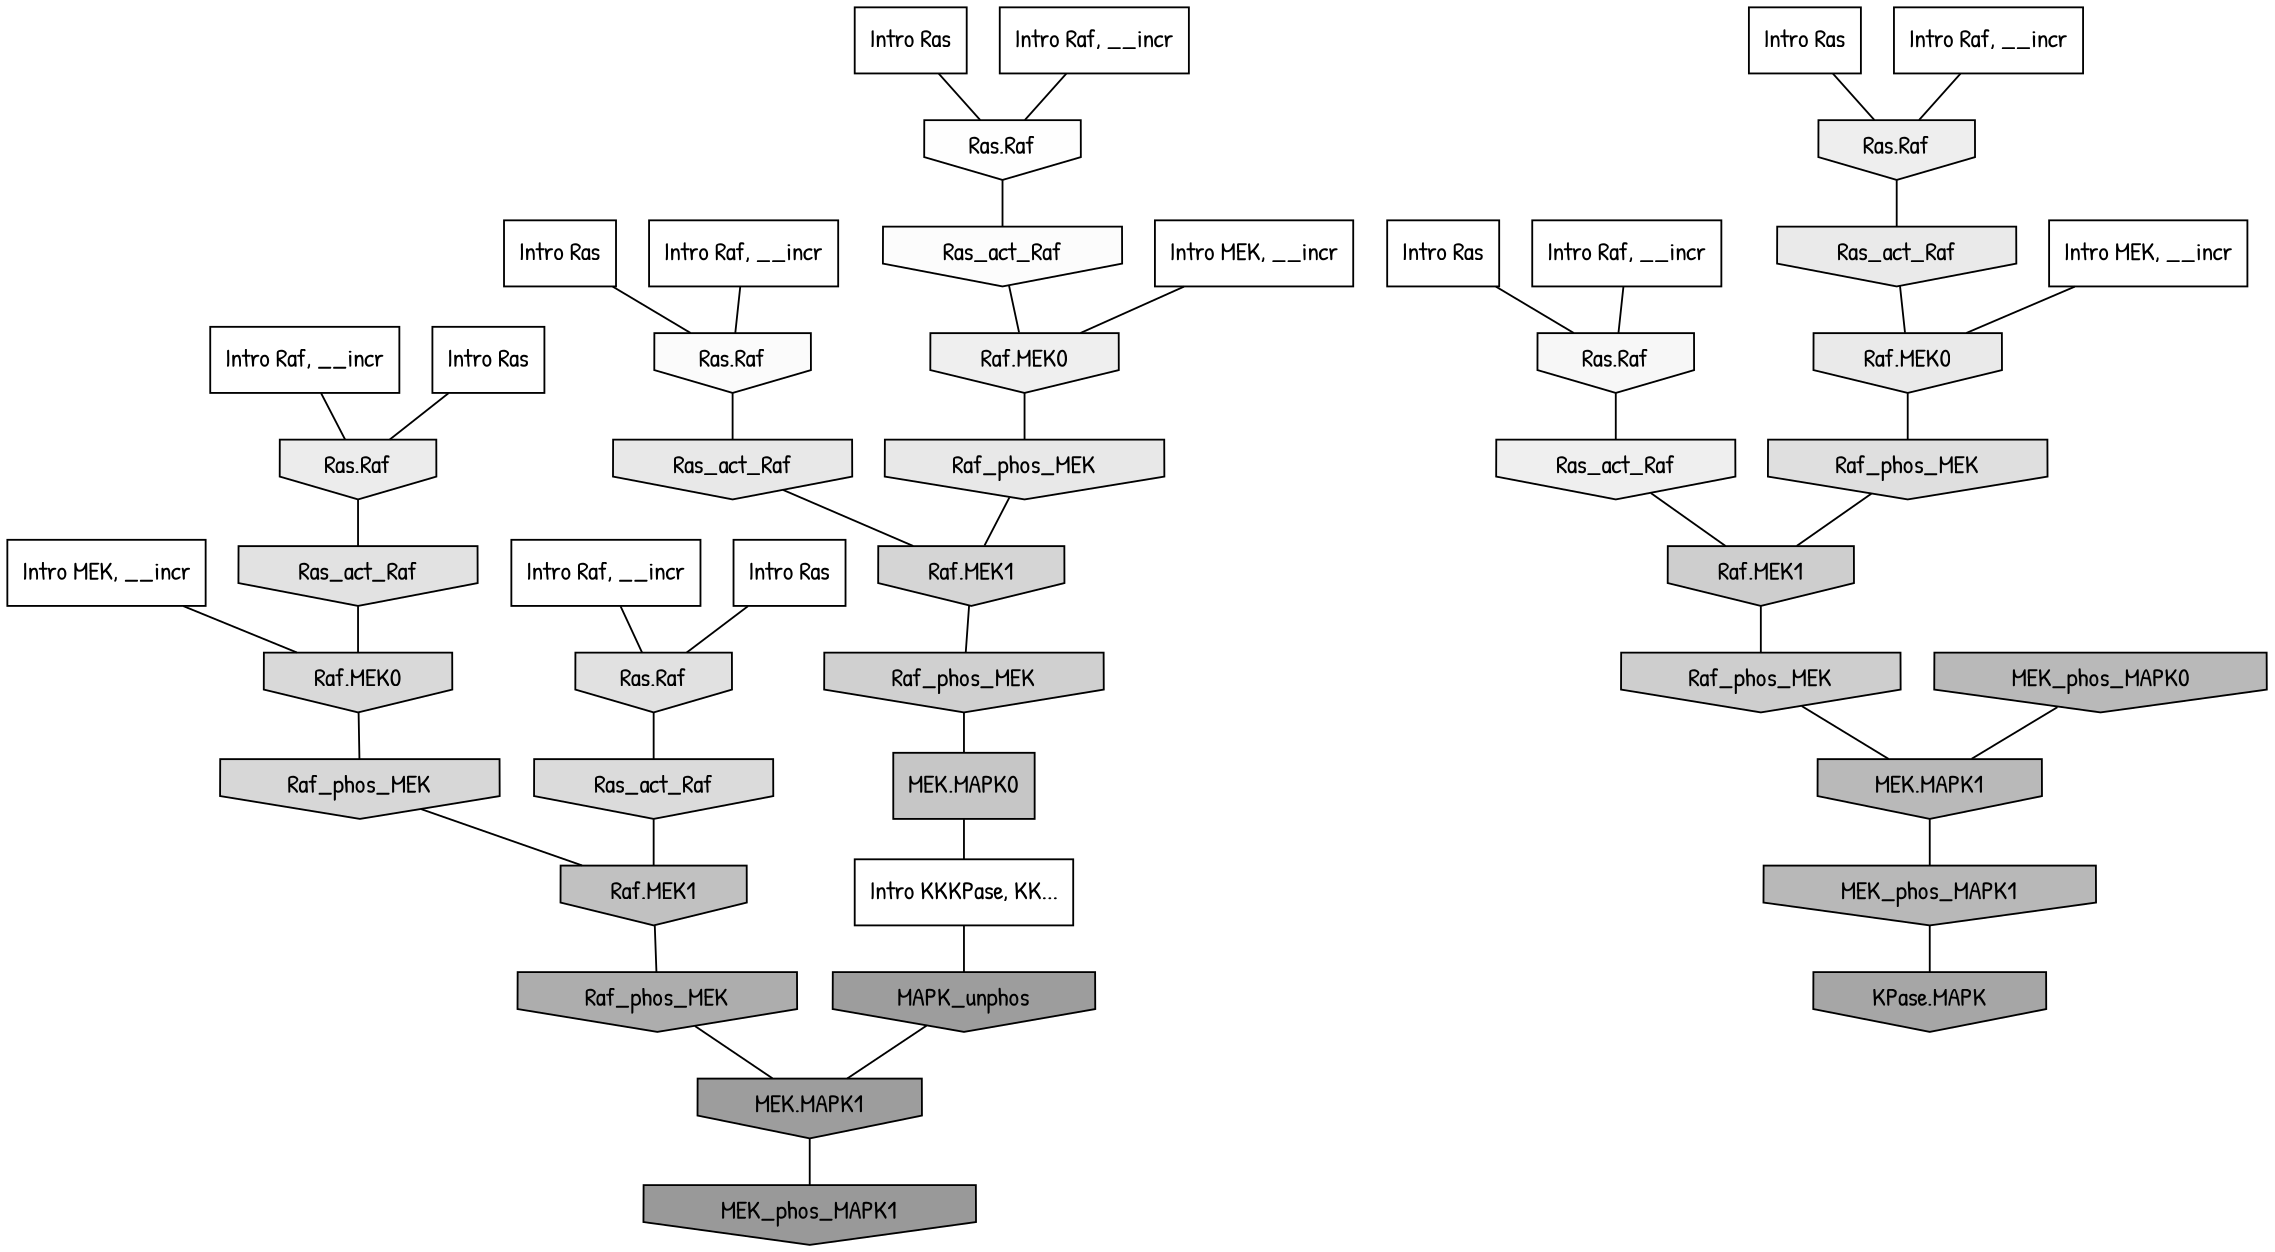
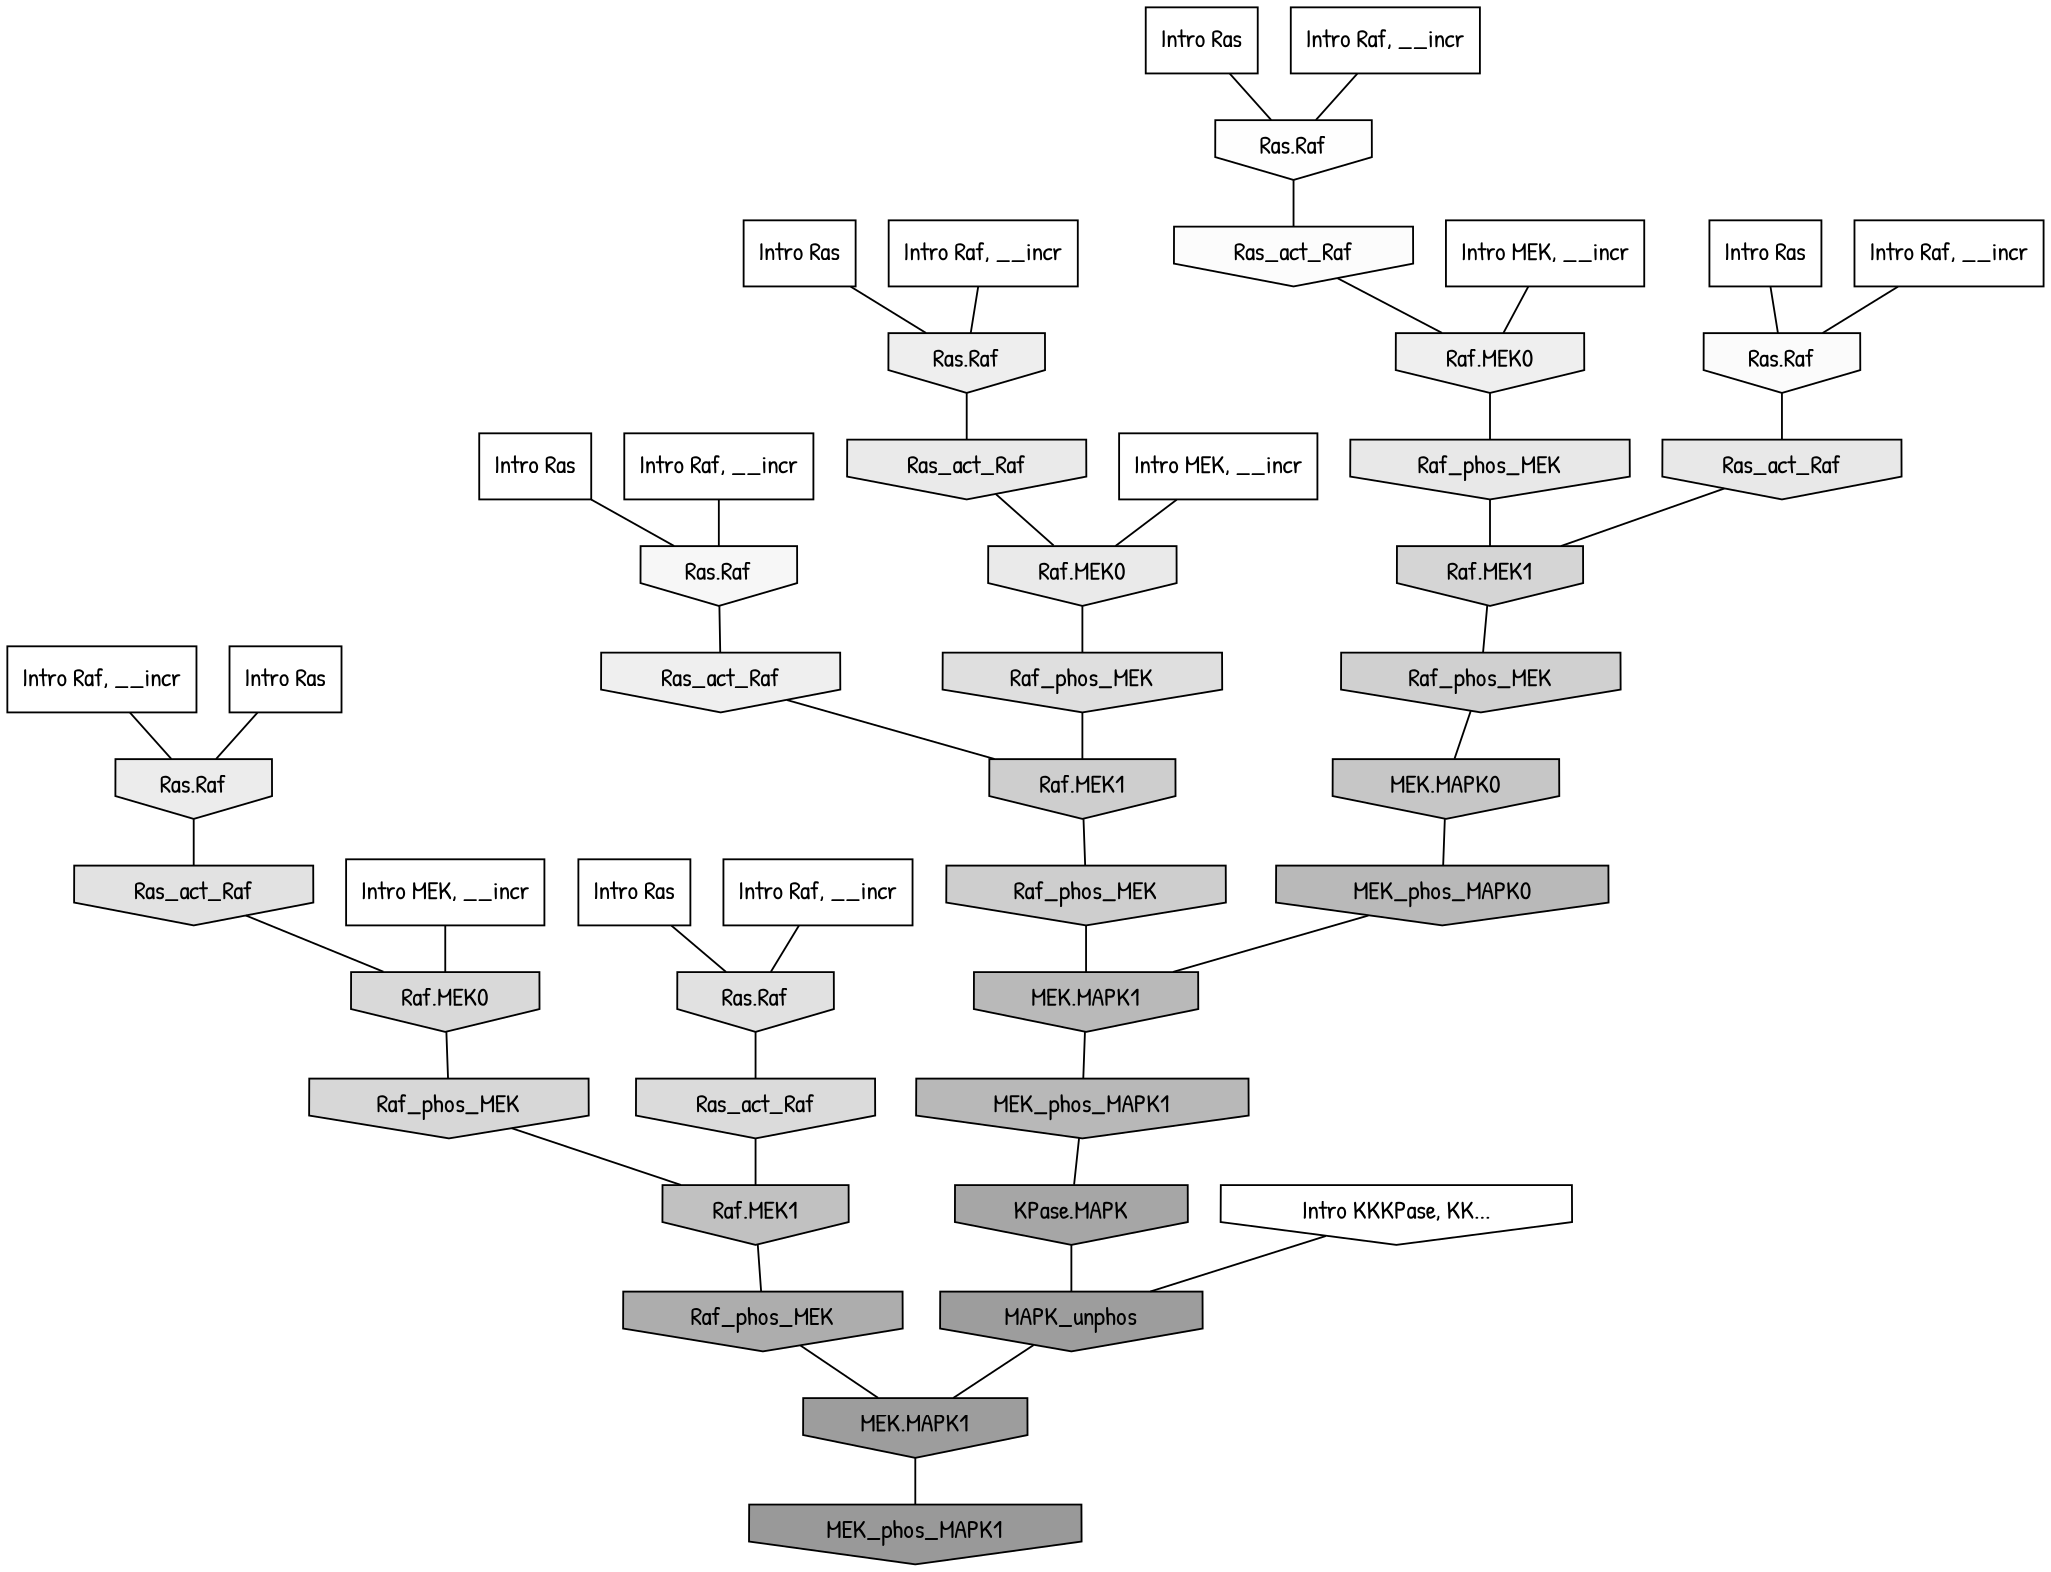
(964, 786) -> (1446, 786)
(964, 839) -> (1444, 842)
(964, 892) -> (1396, 1212)
none -> (1071, 1268)
